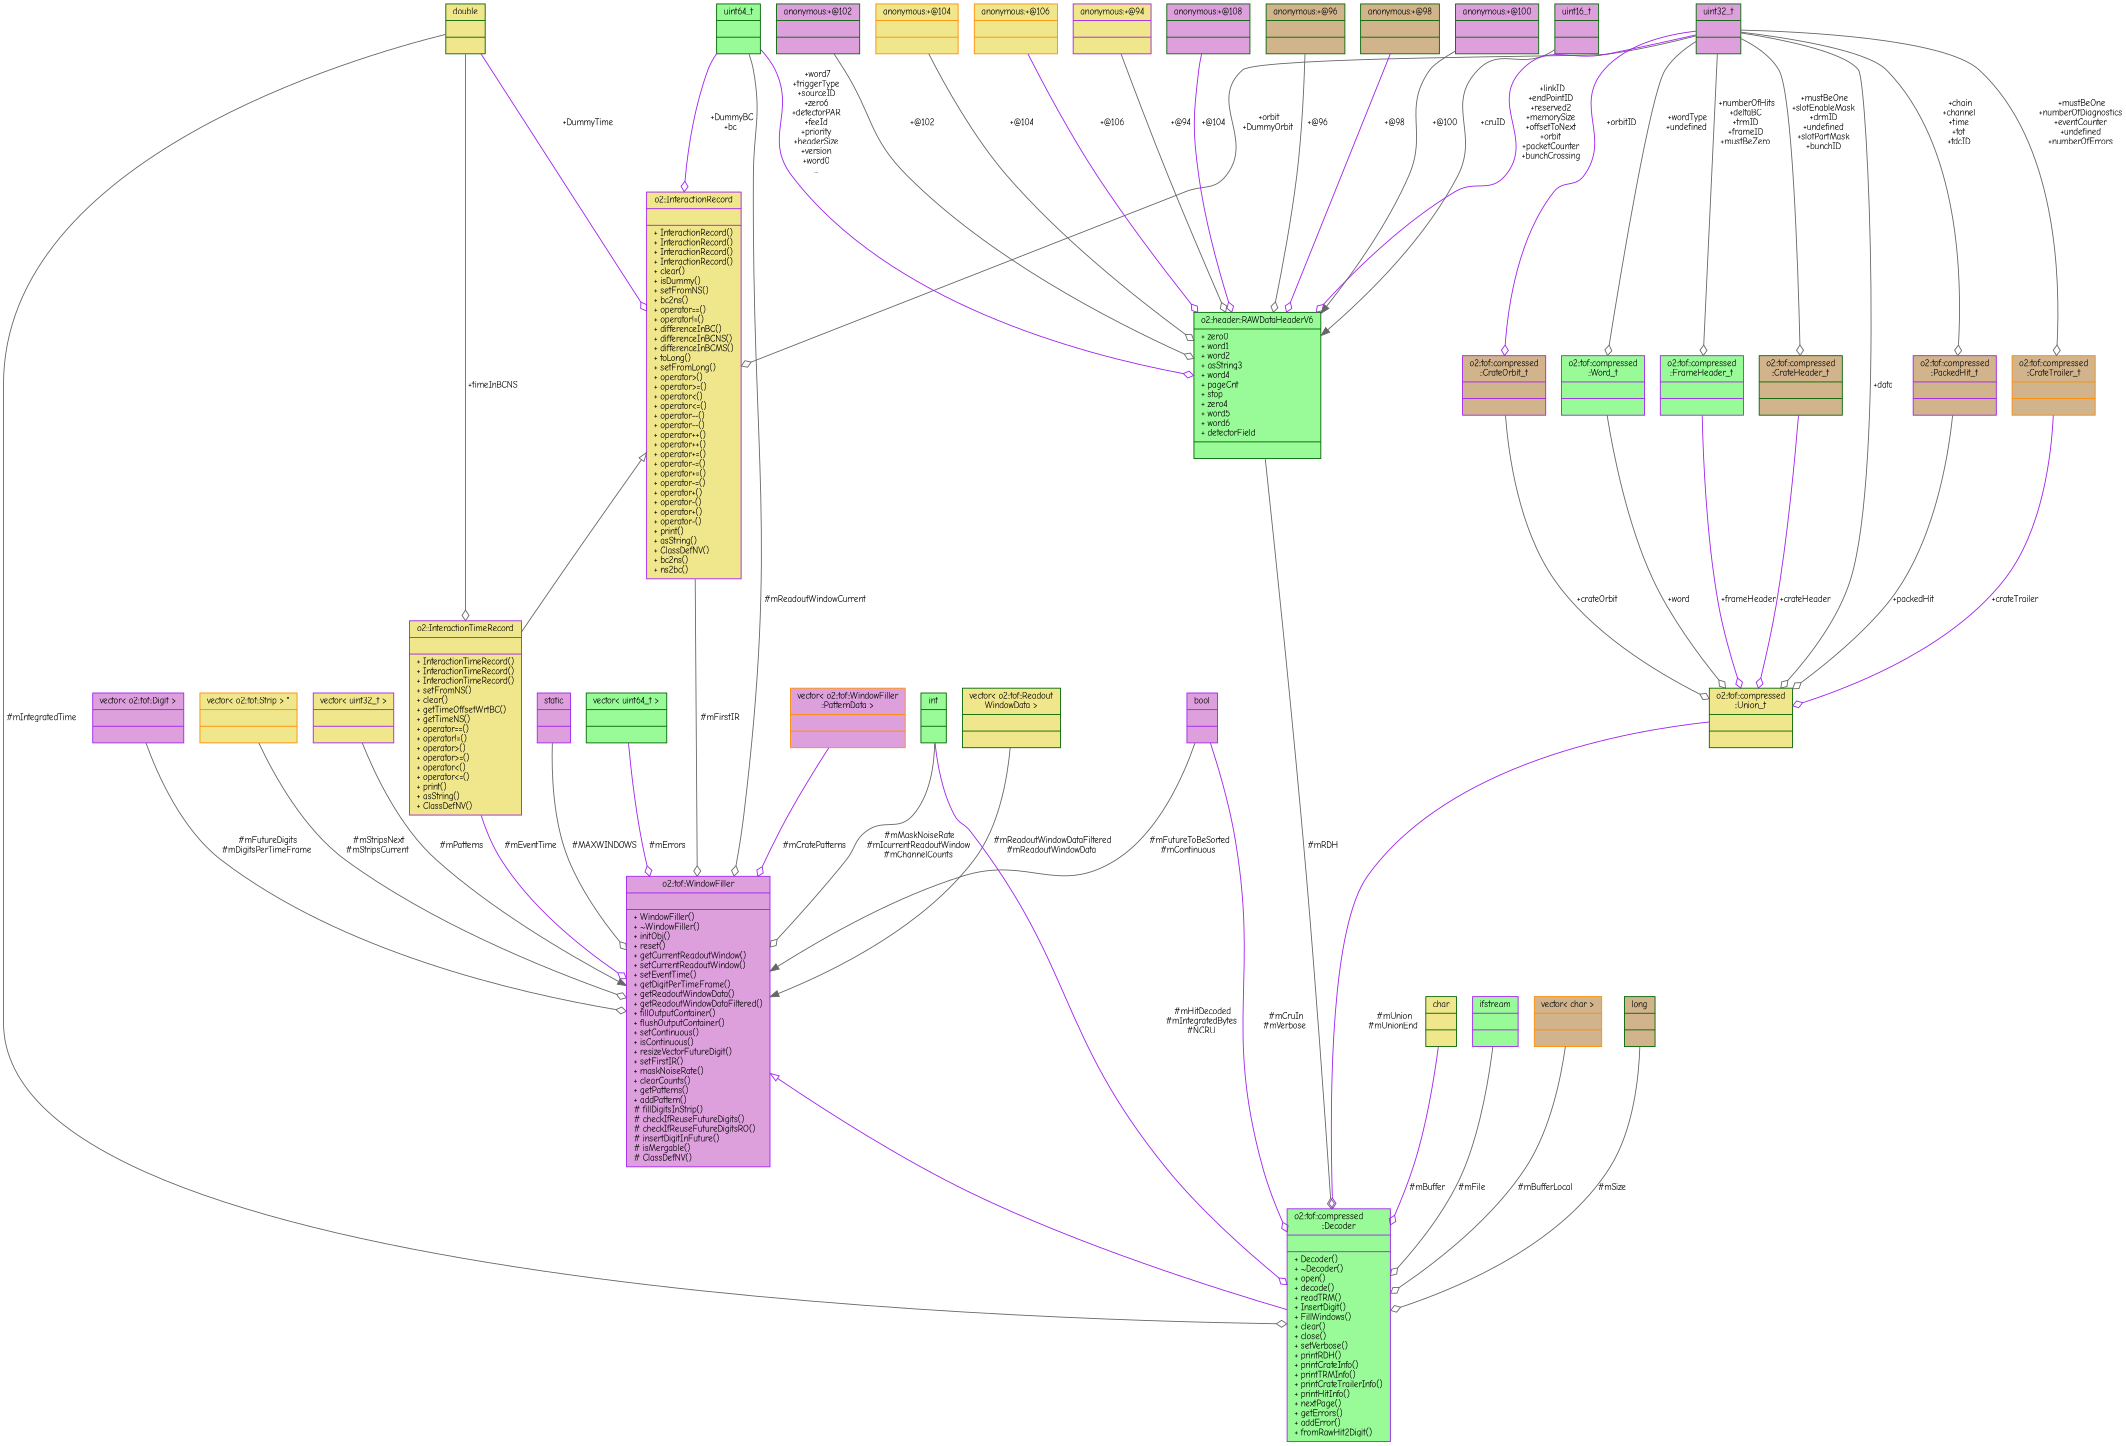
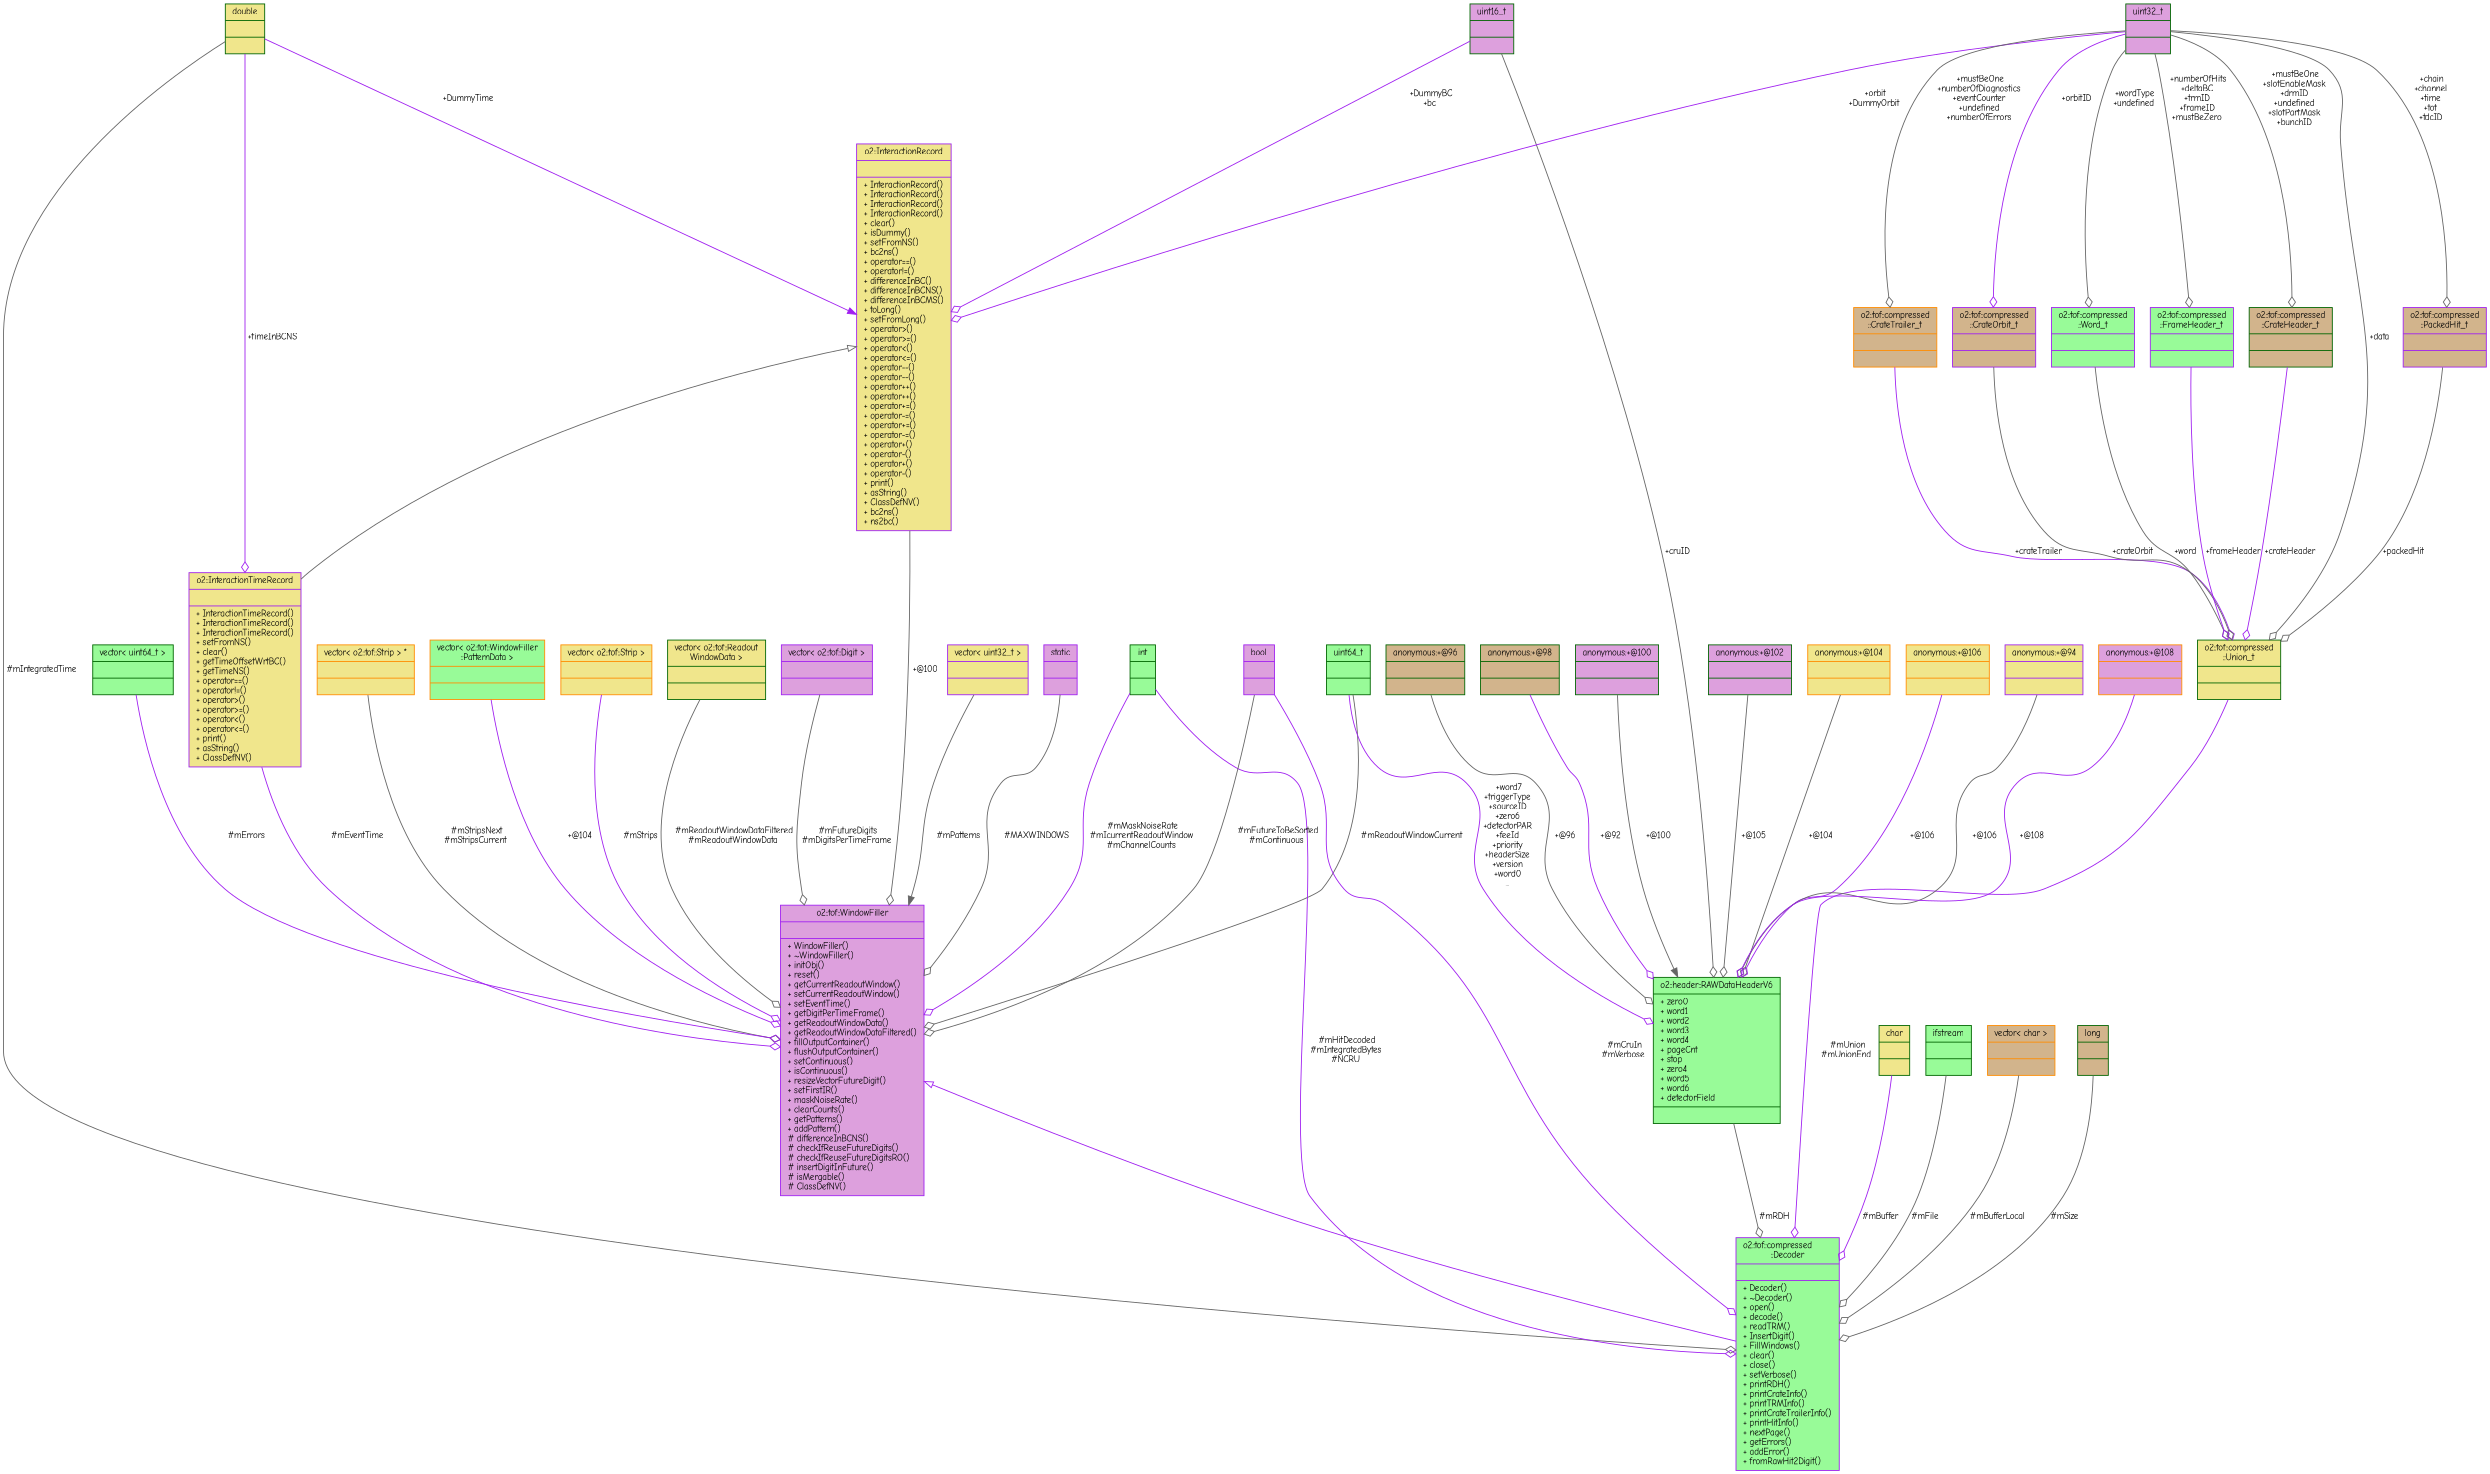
(1208, 29) -> (2140, 670)
(695, 116) -> (1215, 174)
(921, 123) -> (1752, 836)
(1180, 123) -> (1983, 836)
(1212, 123) -> (2030, 836)
(1393, 123) -> (1610, 836)
(1516, 146) -> none
(1236, 149) -> (1566, 137)
(561, 178) -> (557, 175)
(1455, 180) -> (1649, 501)
(466, 332) -> (245, 308)
(1222, 366) -> (1675, 1031)
none -> (606, 670)
(719, 718) -> (924, 670)
(848, 718) -> (487, 670)
(861, 836) -> (1075, 878)
(813, 846) -> (579, 836)
(1009, 870) -> (1159, 922)
(933, 904) -> (665, 867)
(1495, 1022) -> (1949, 1050)
(668, 1110) -> (829, 1139)
